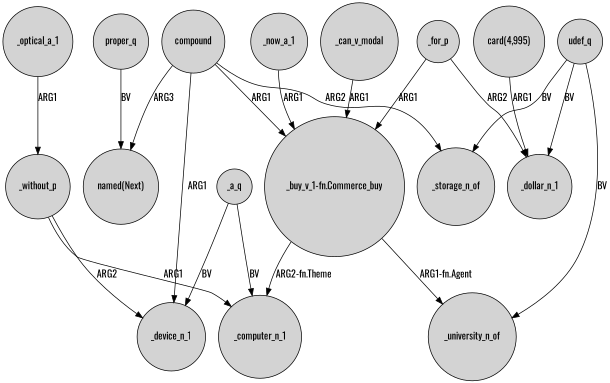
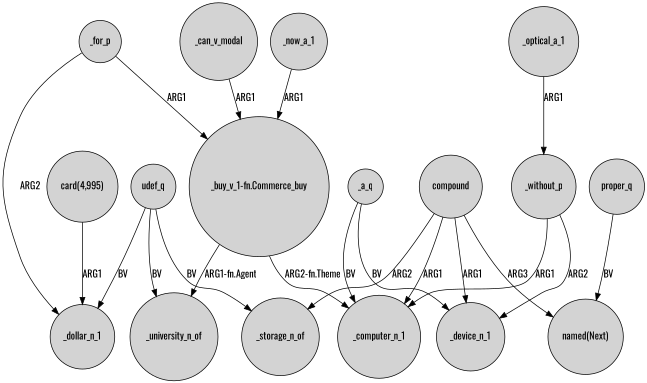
(248, 98) -> (429, 259)
